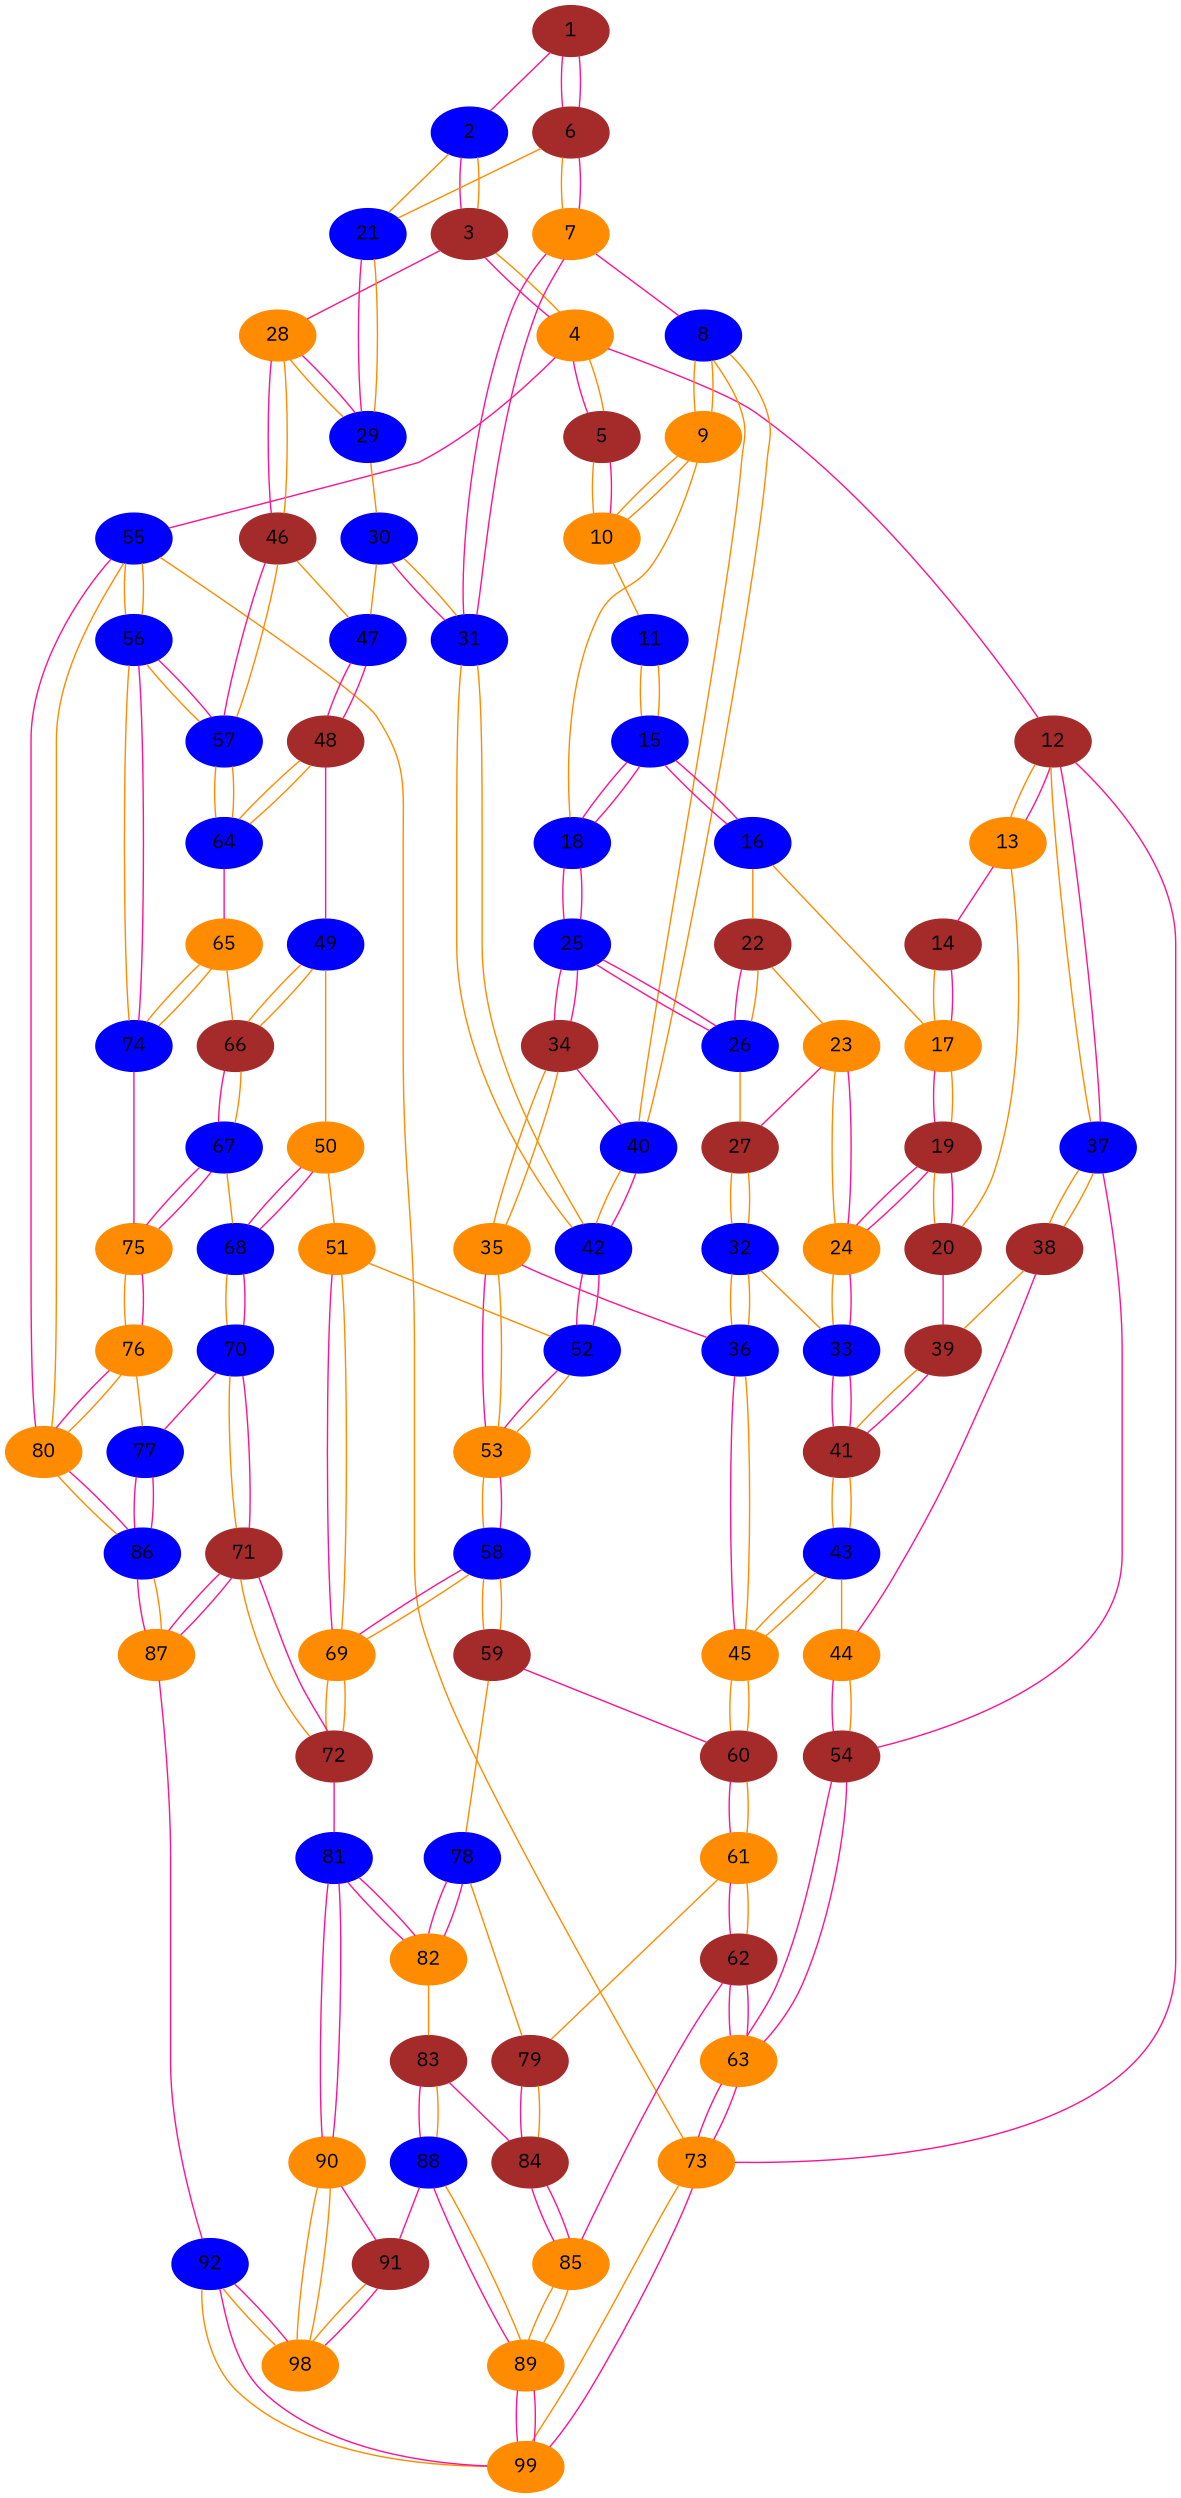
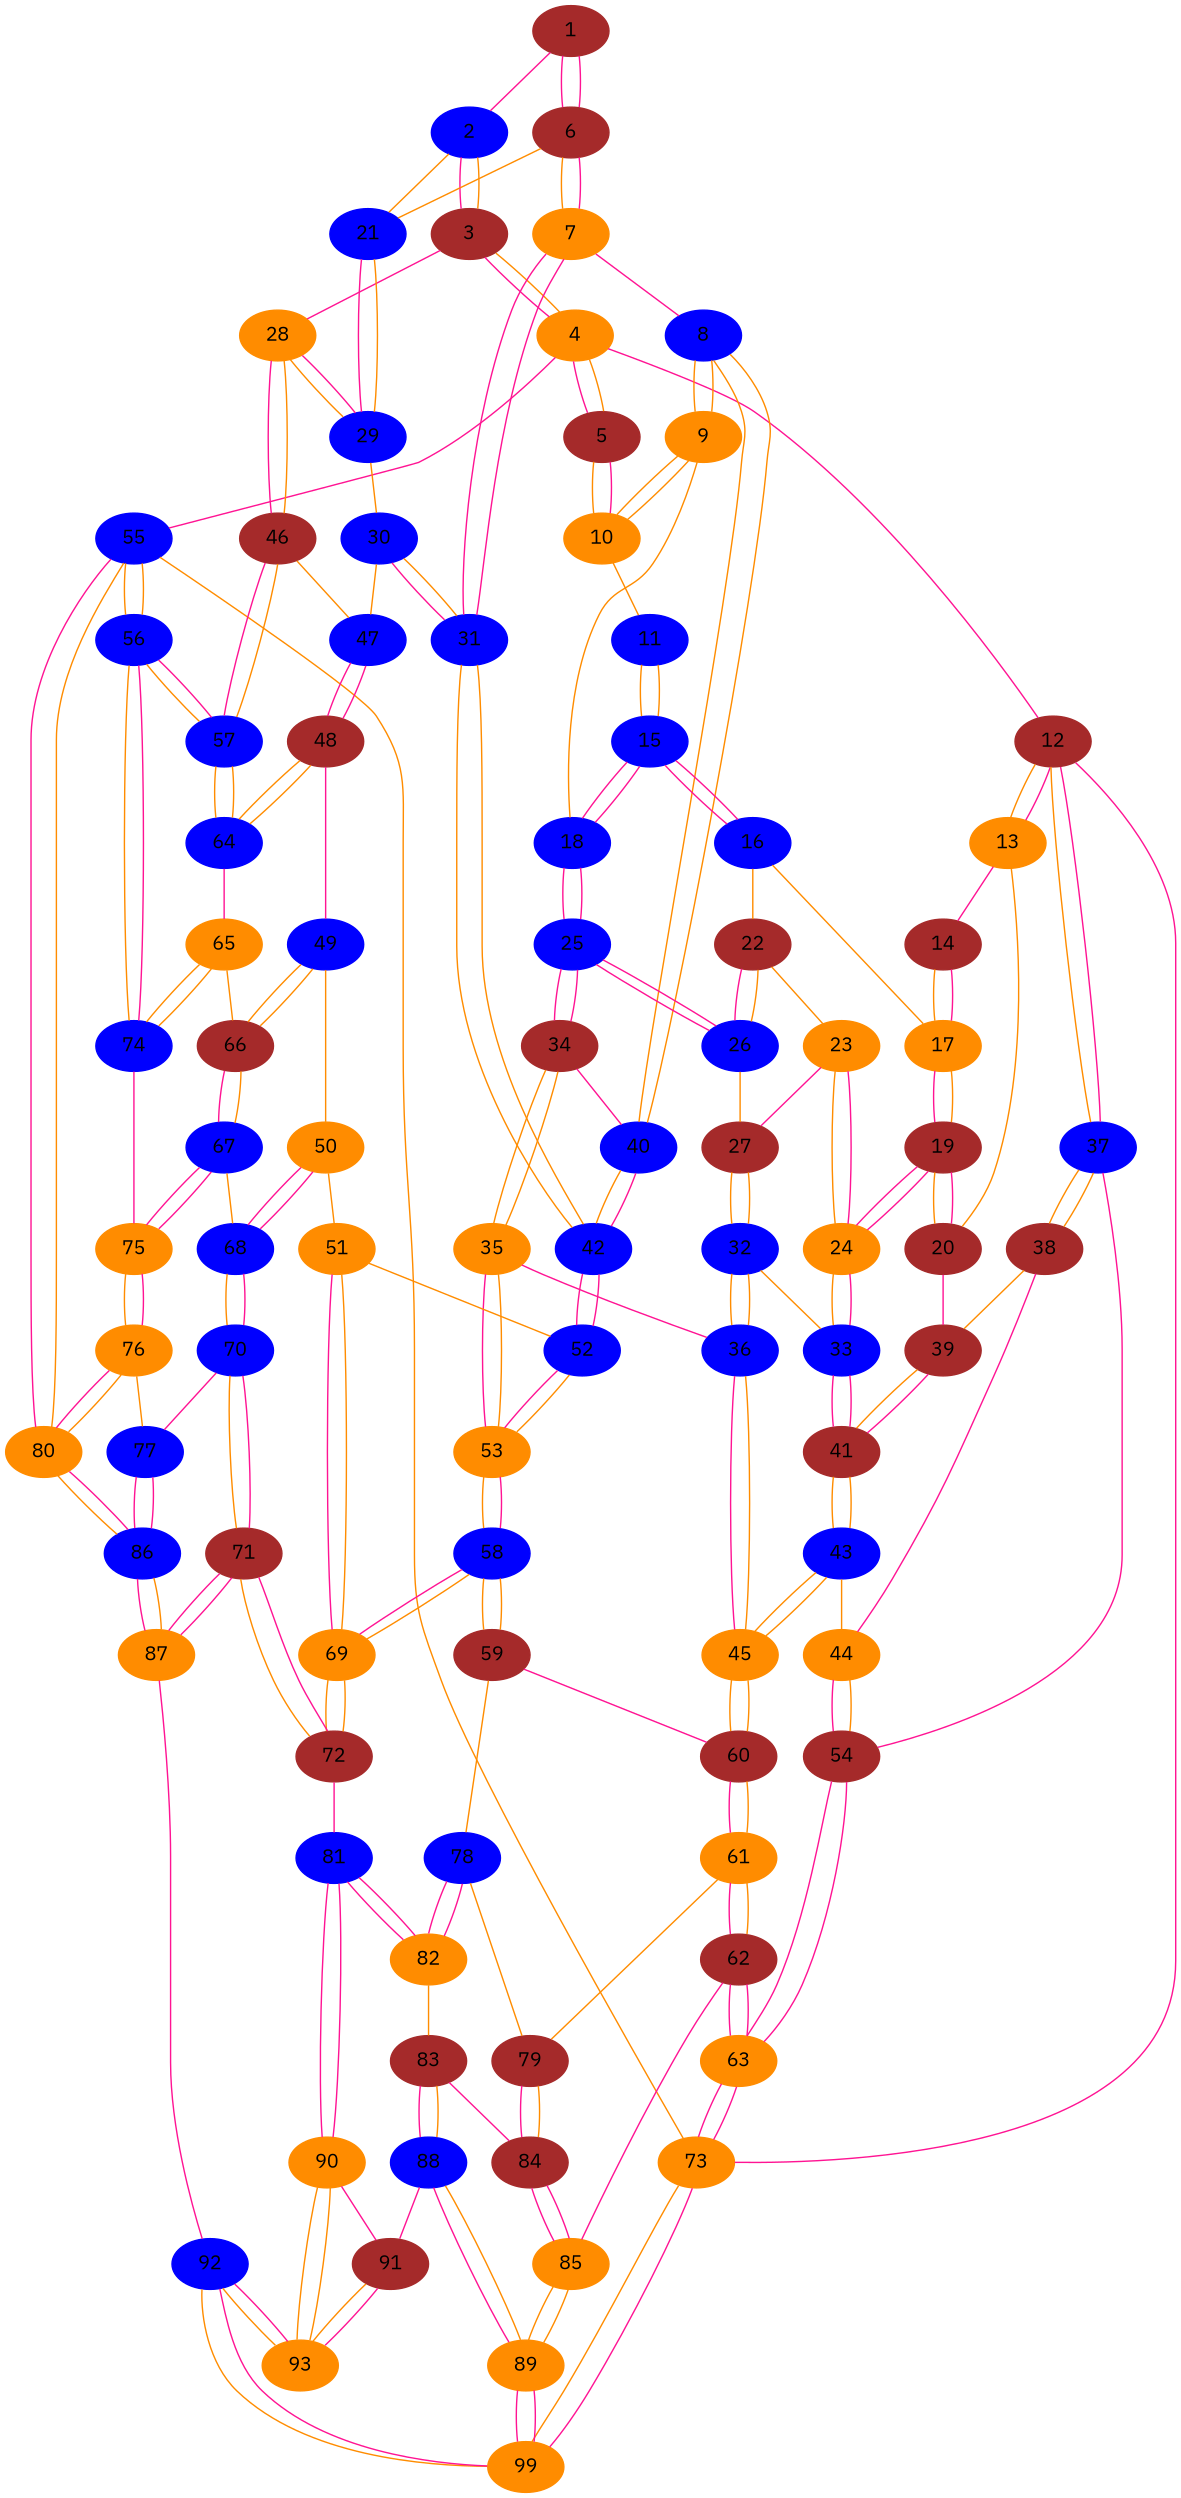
(300, 2366) -> (300, 2366)
